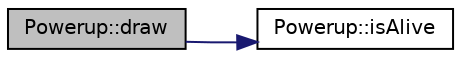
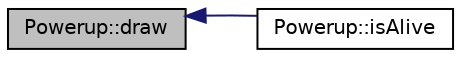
(211, 42) -> (232, 15)
